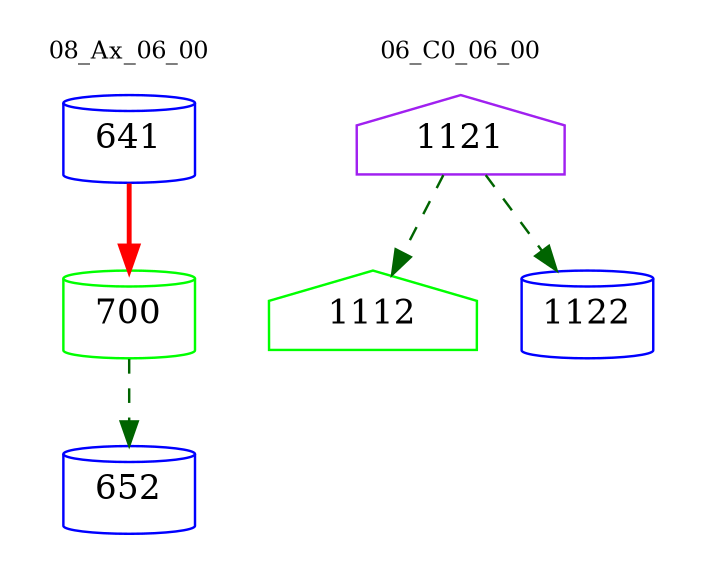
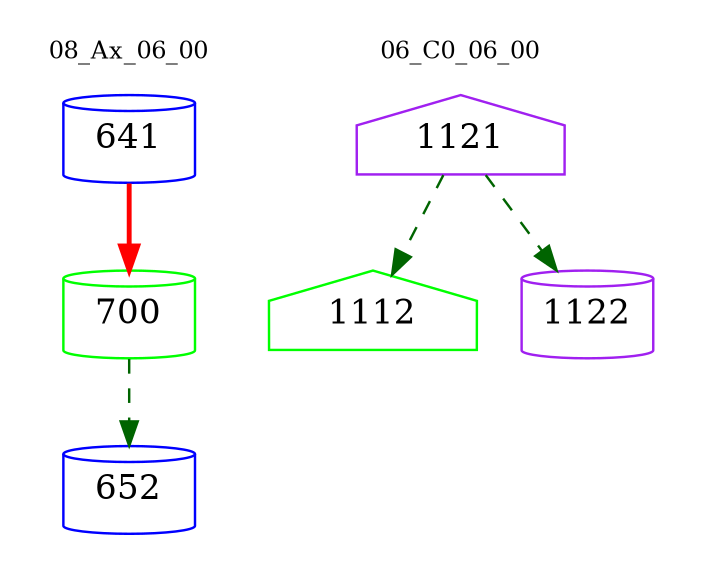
(587, 314) -> (587, 314)
